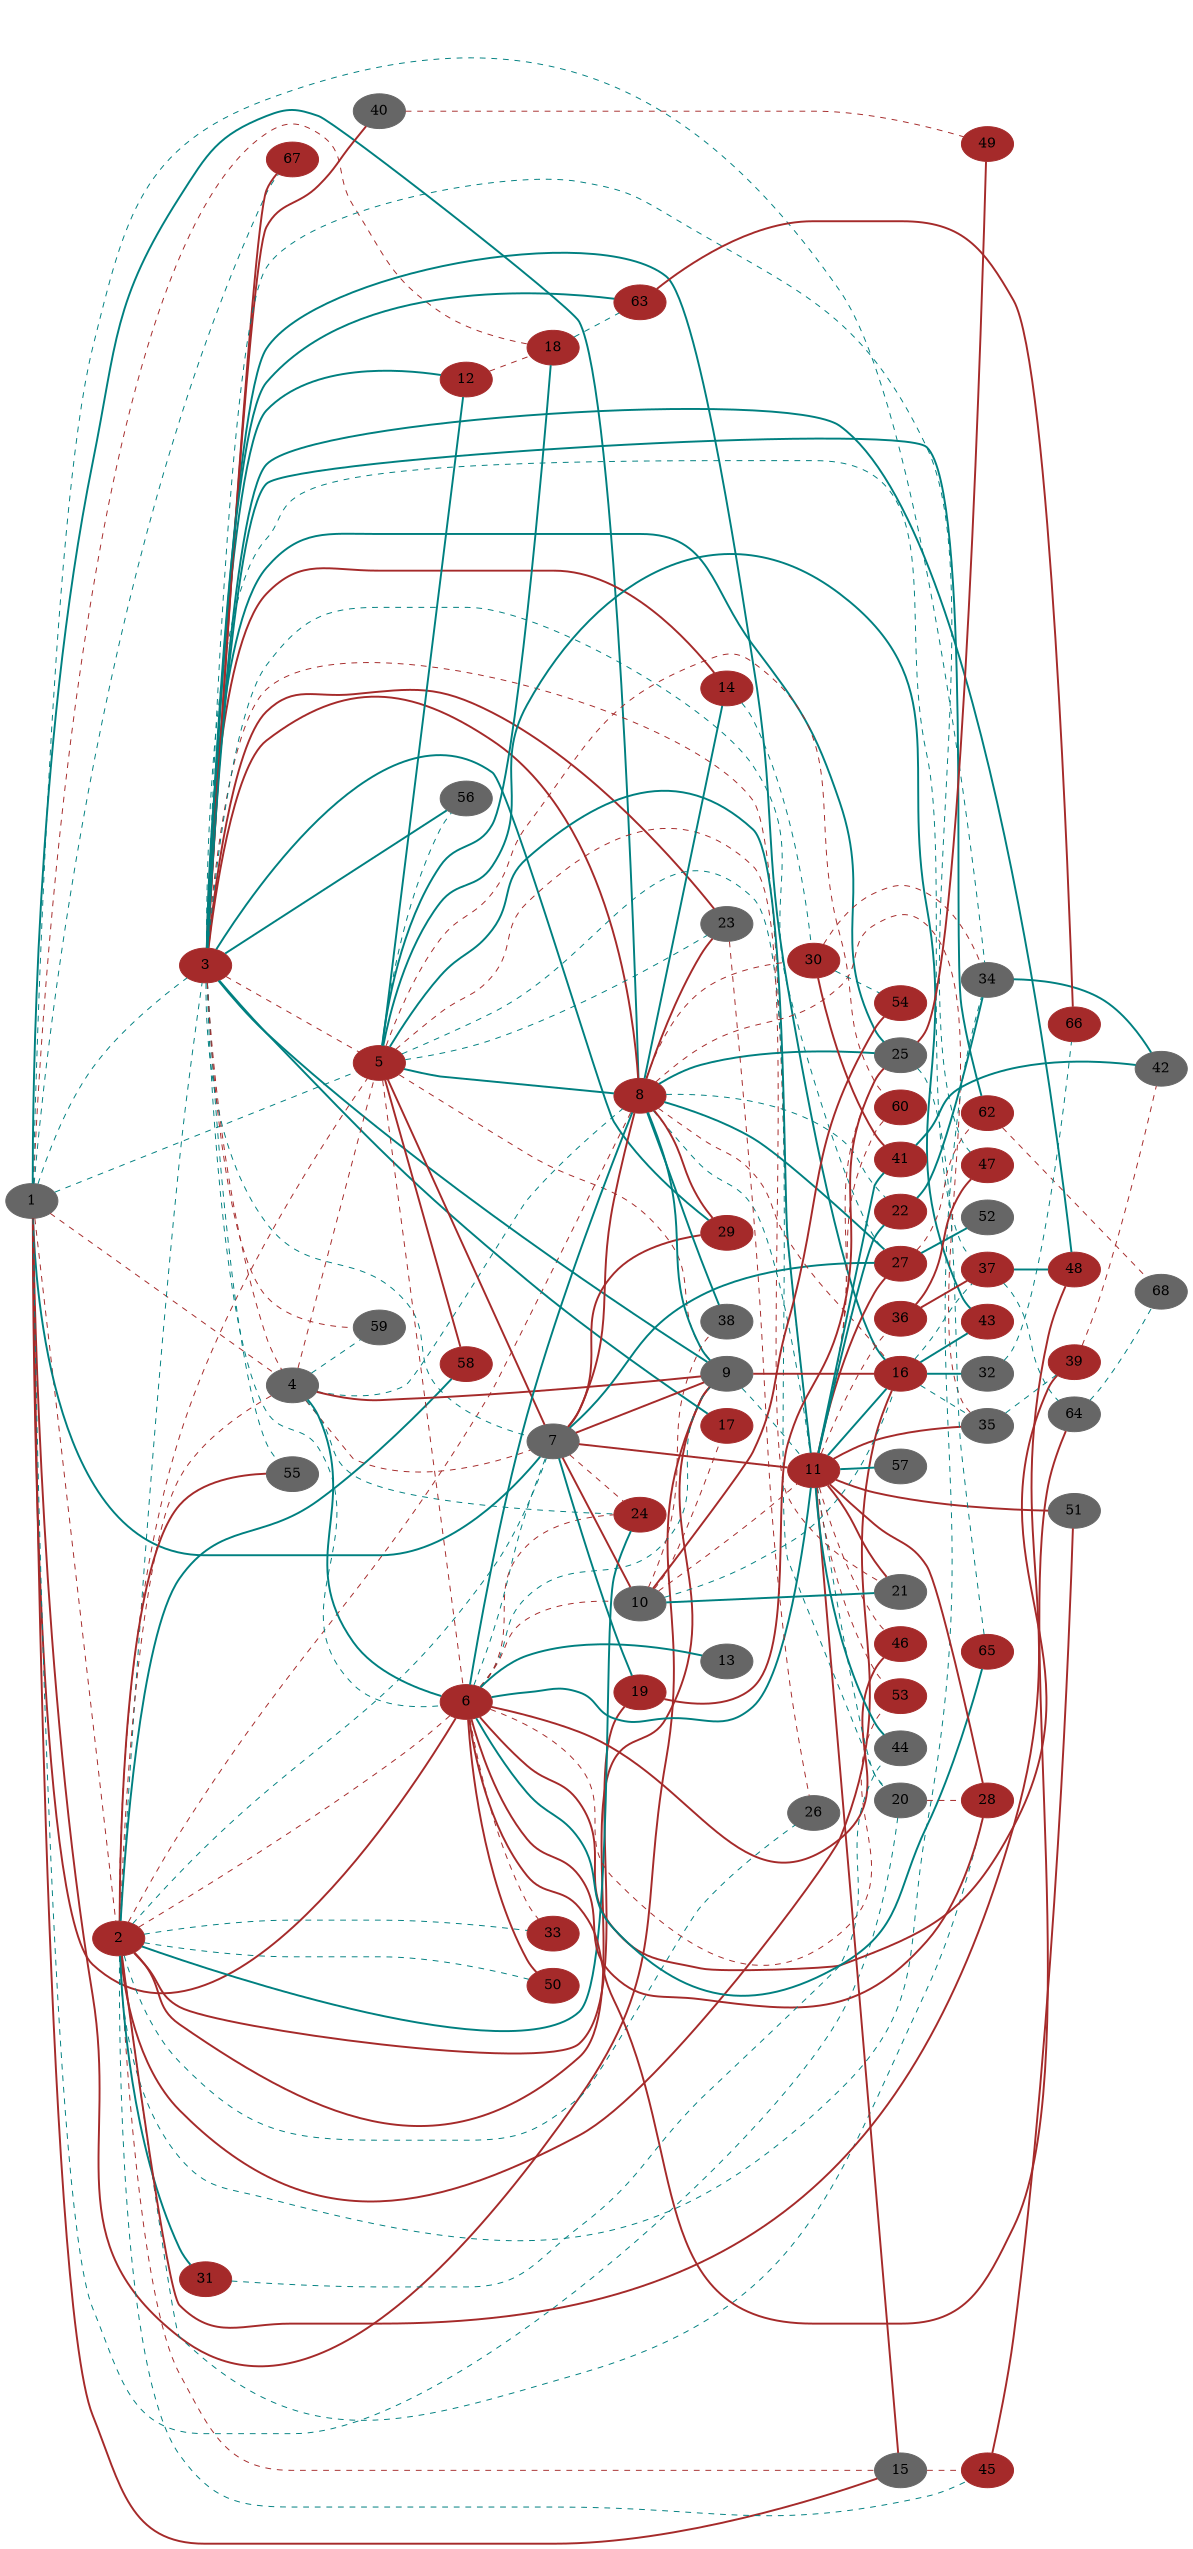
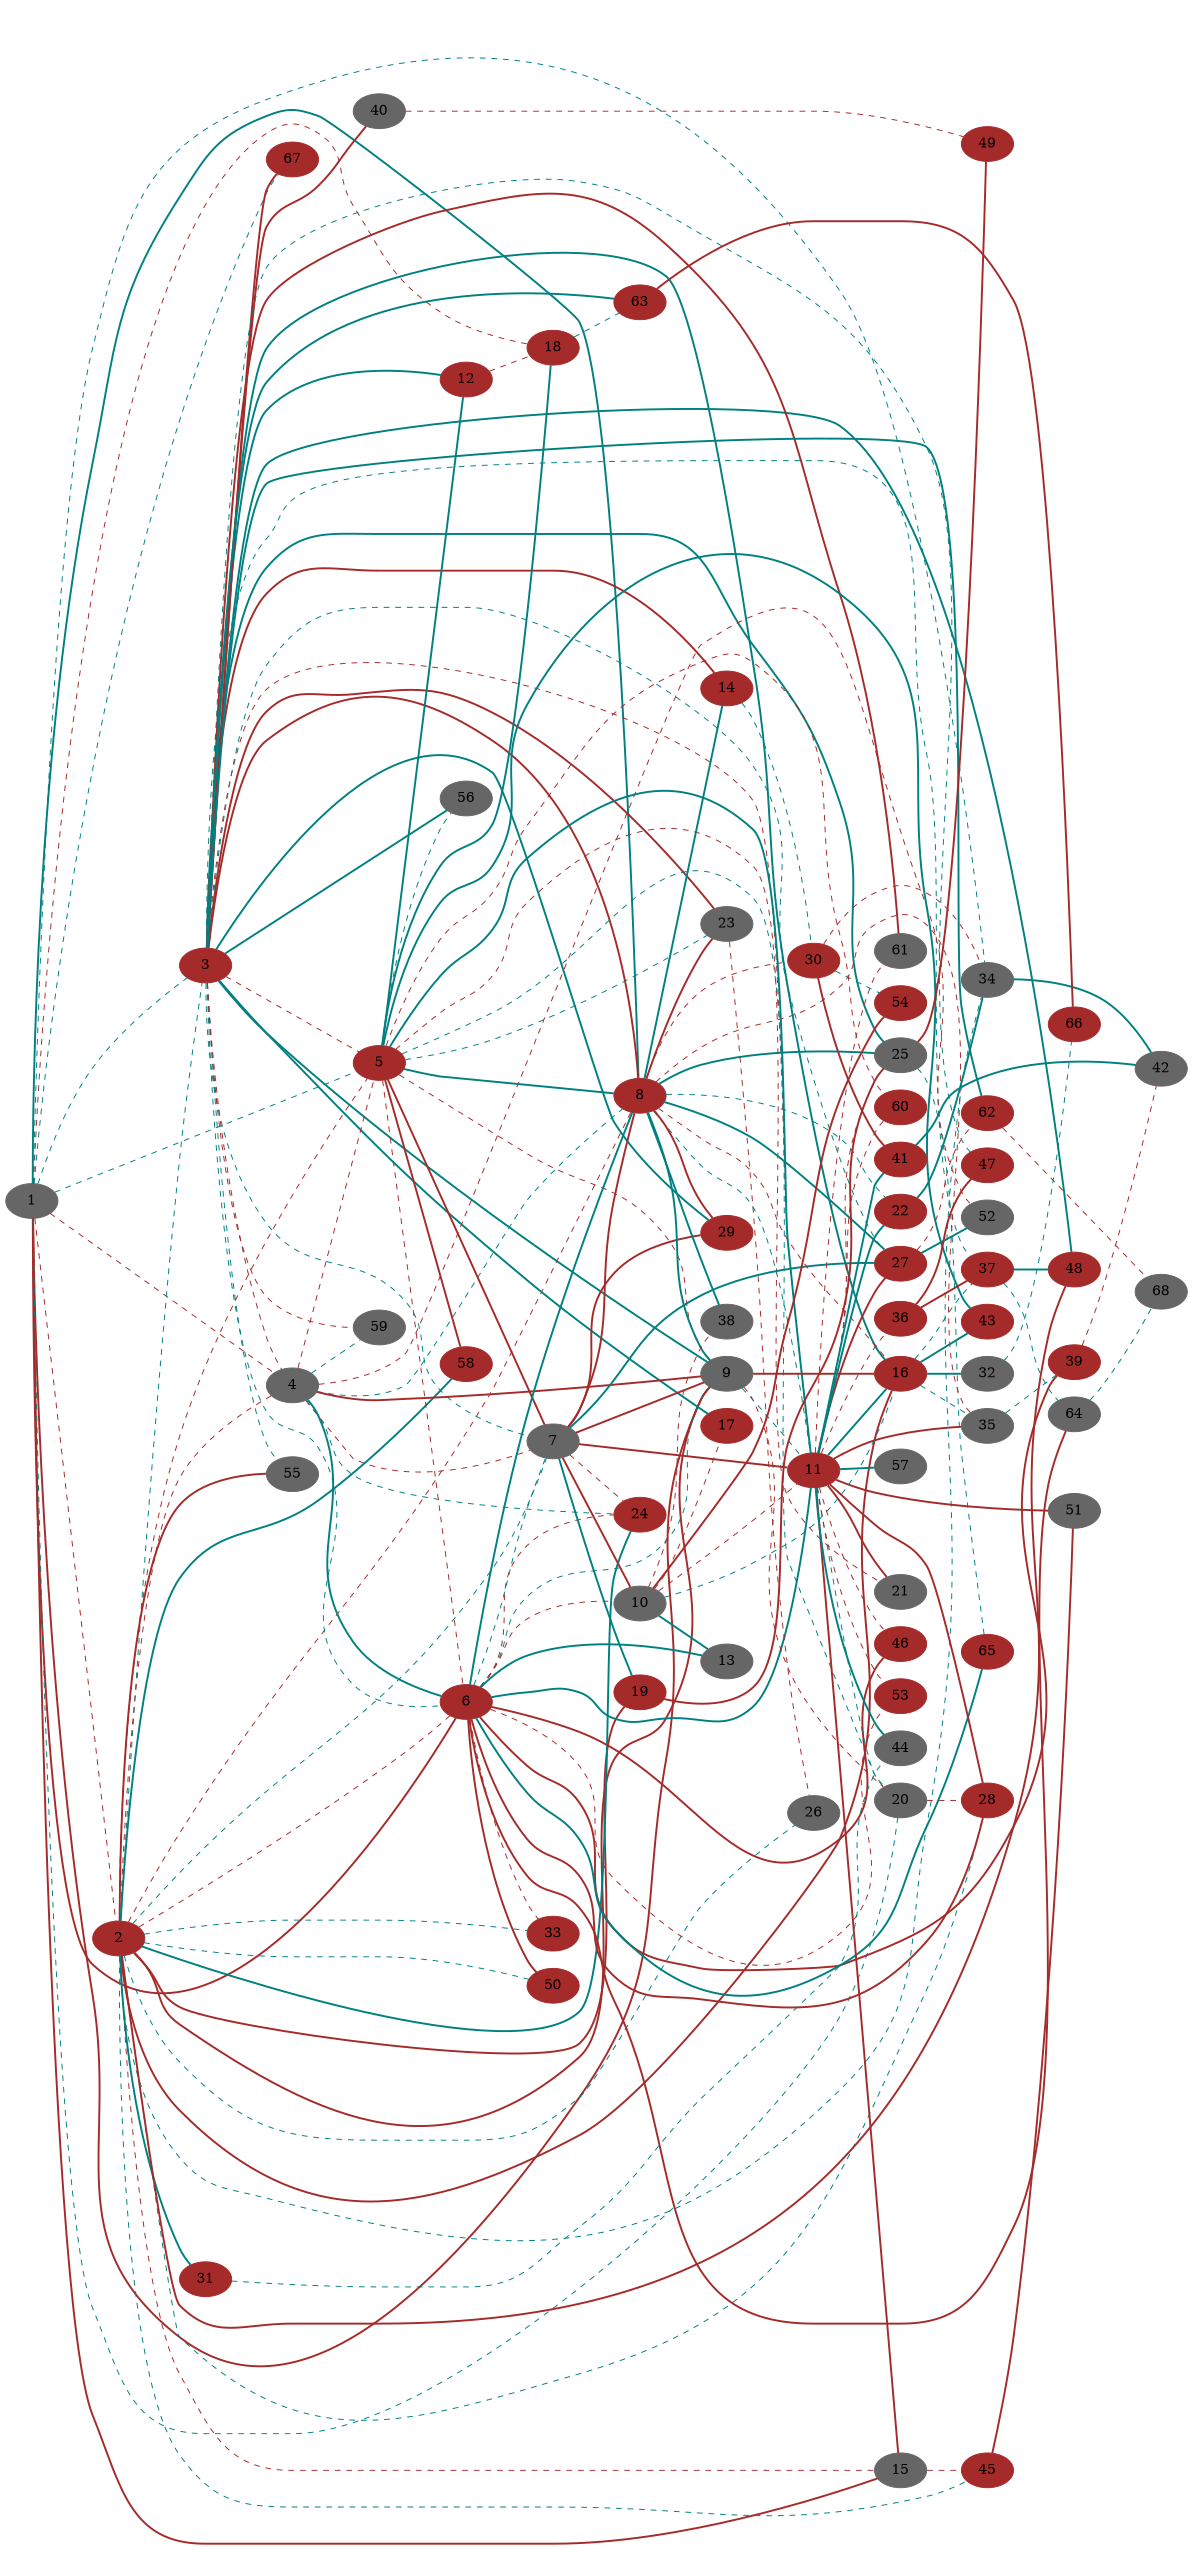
none -> (644, 772)
none -> (901, 951)
(184, 1550) -> none
(770, 1598) -> (683, 1632)
none -> (771, 1602)
